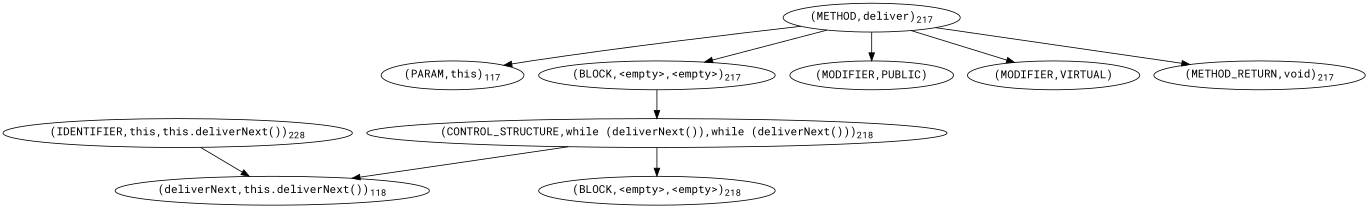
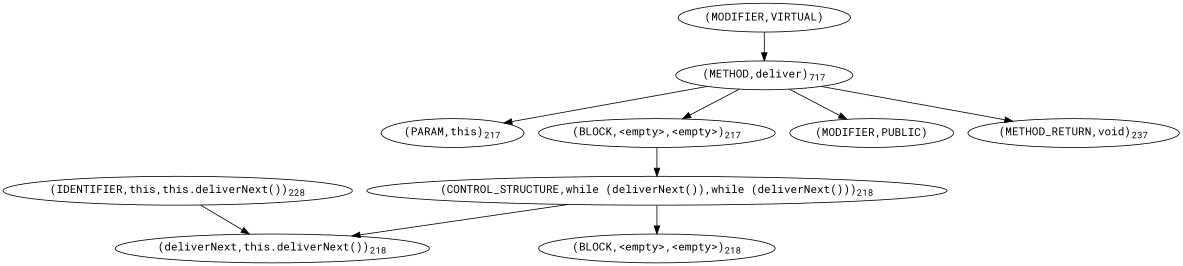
(925, 16) -> (818, 74)
(959, 45) -> (764, 43)
(493, 74) -> (493, 132)
(1326, 74) -> (1140, 132)
(378, 190) -> (378, 247)
